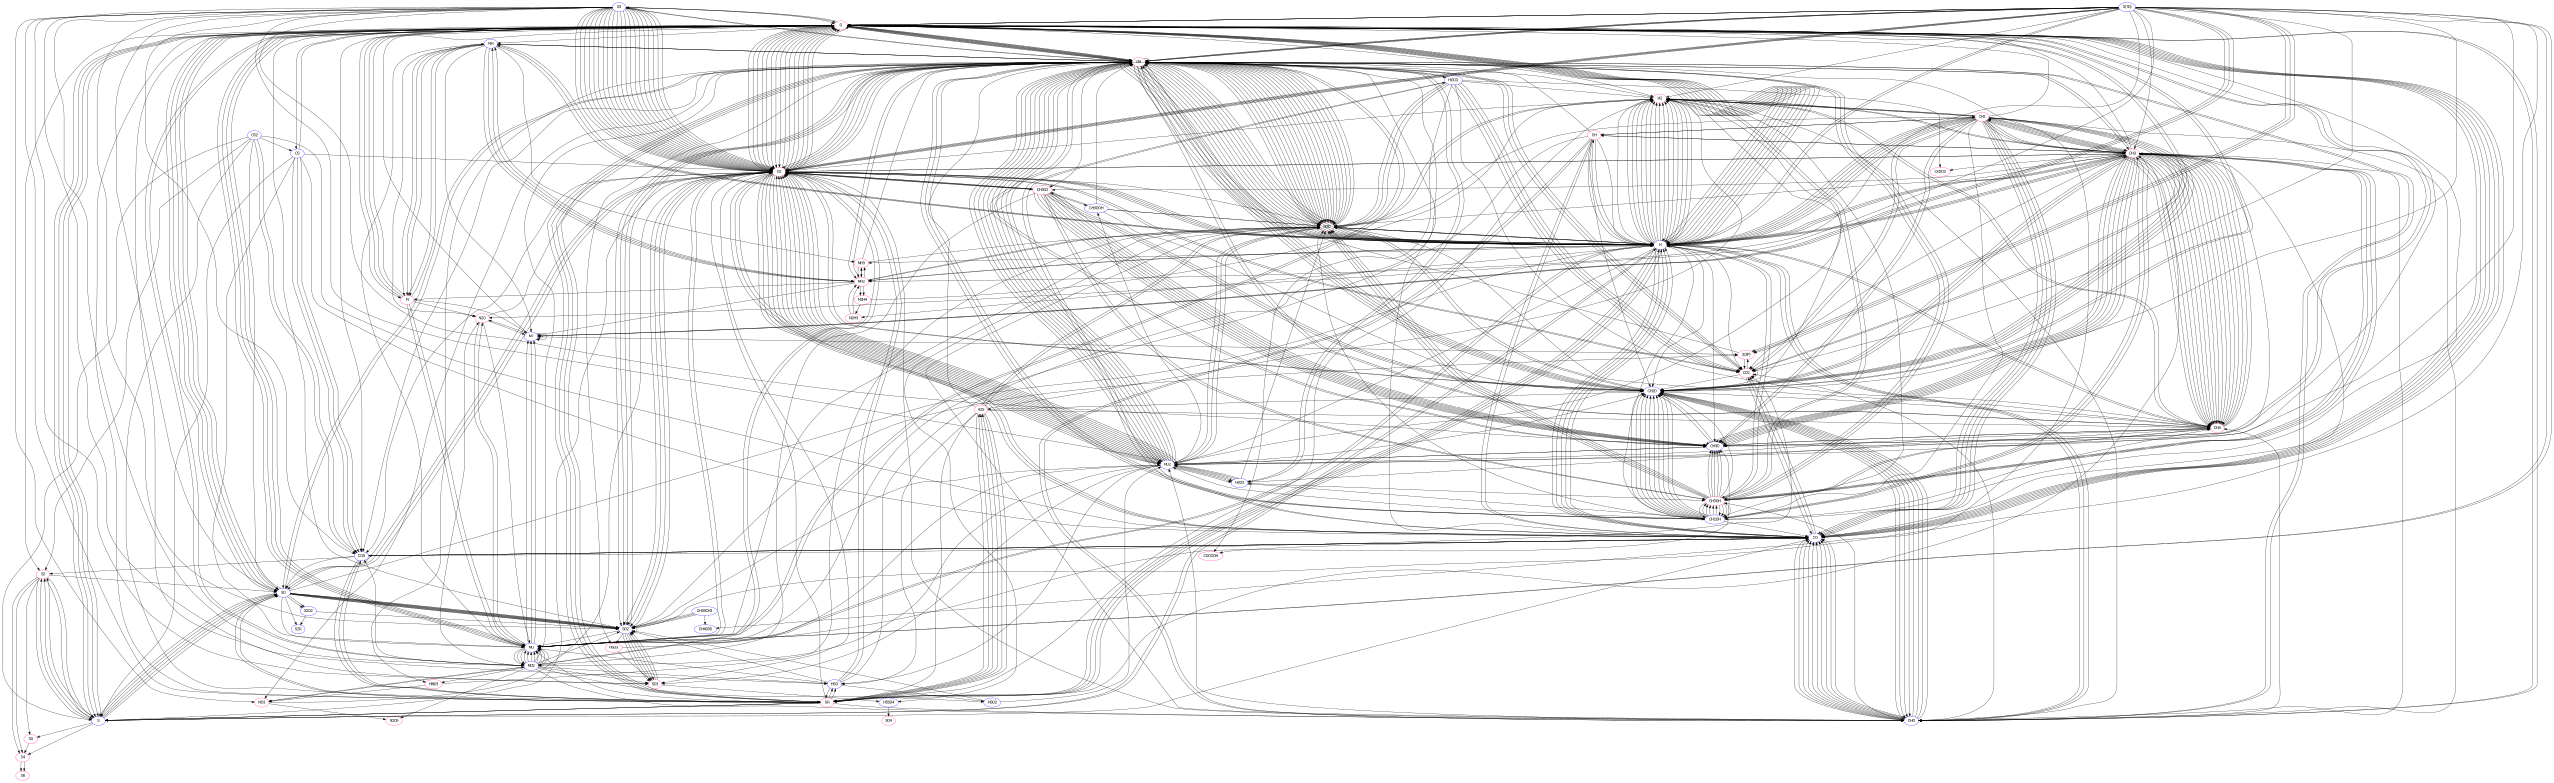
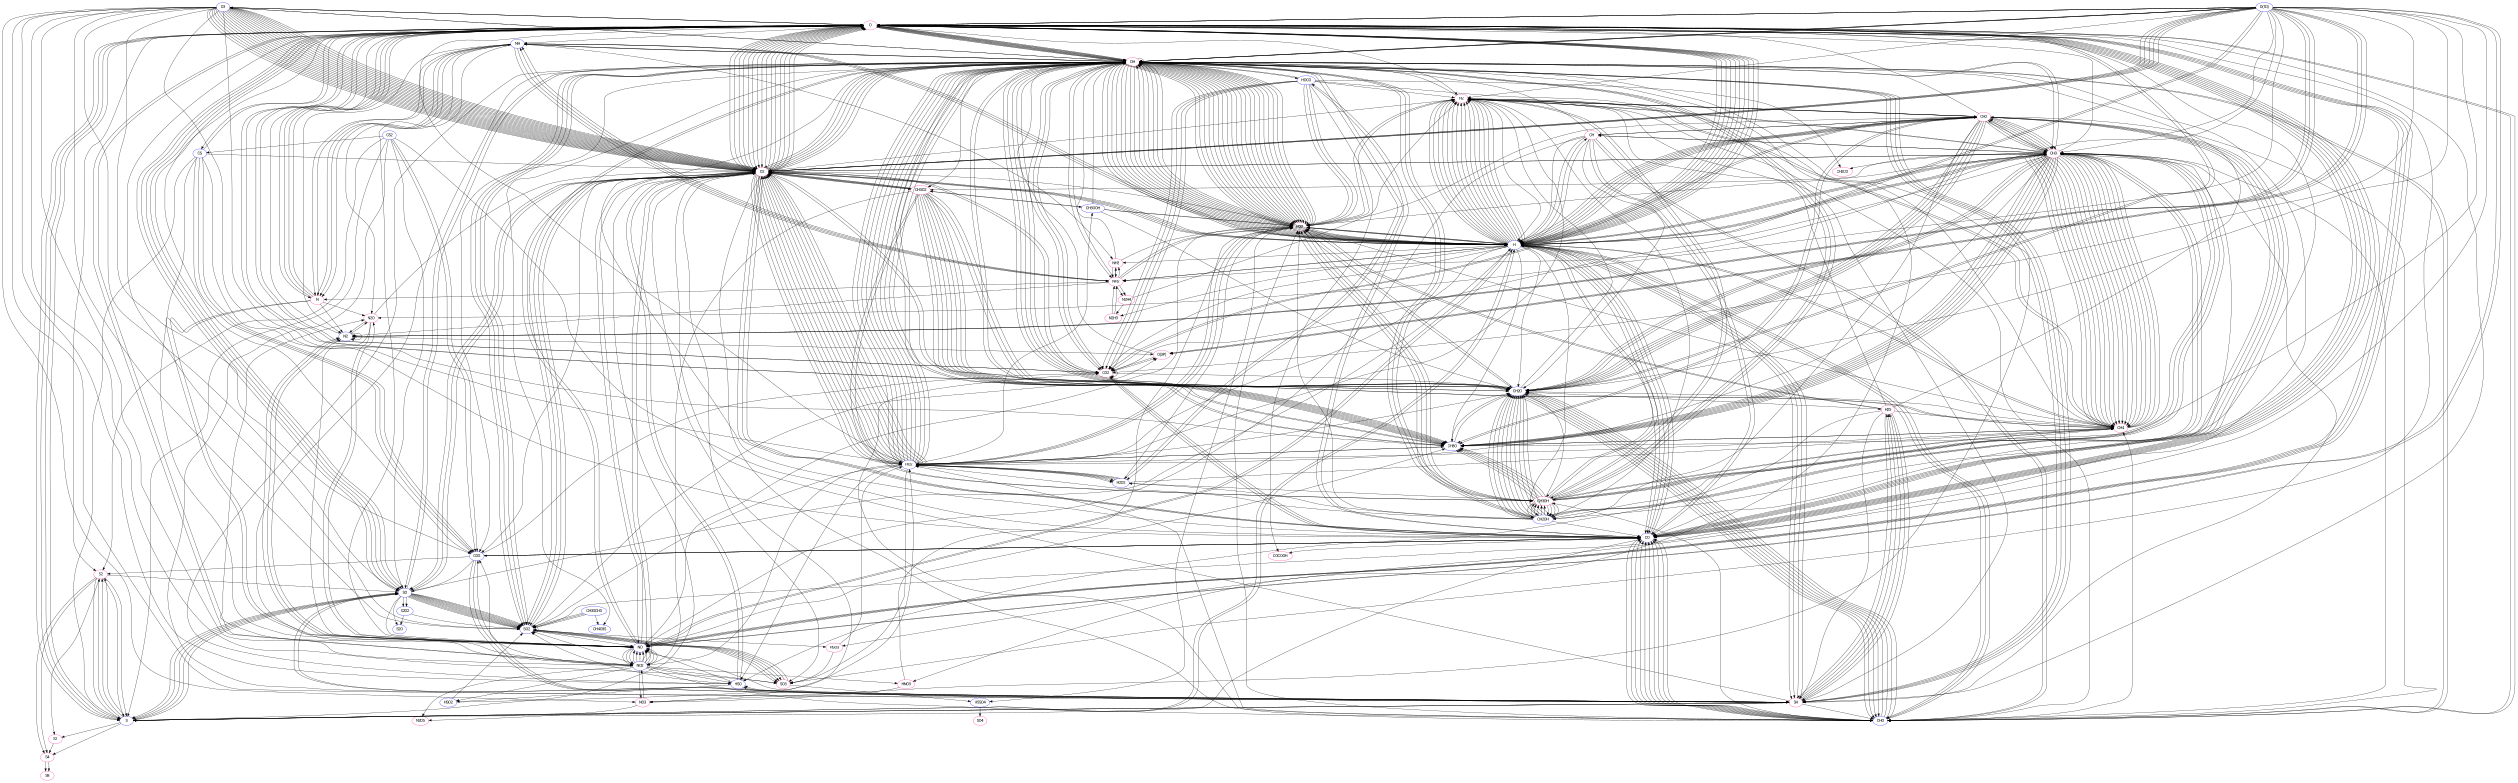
(2456, 481) -> (2405, 536)
